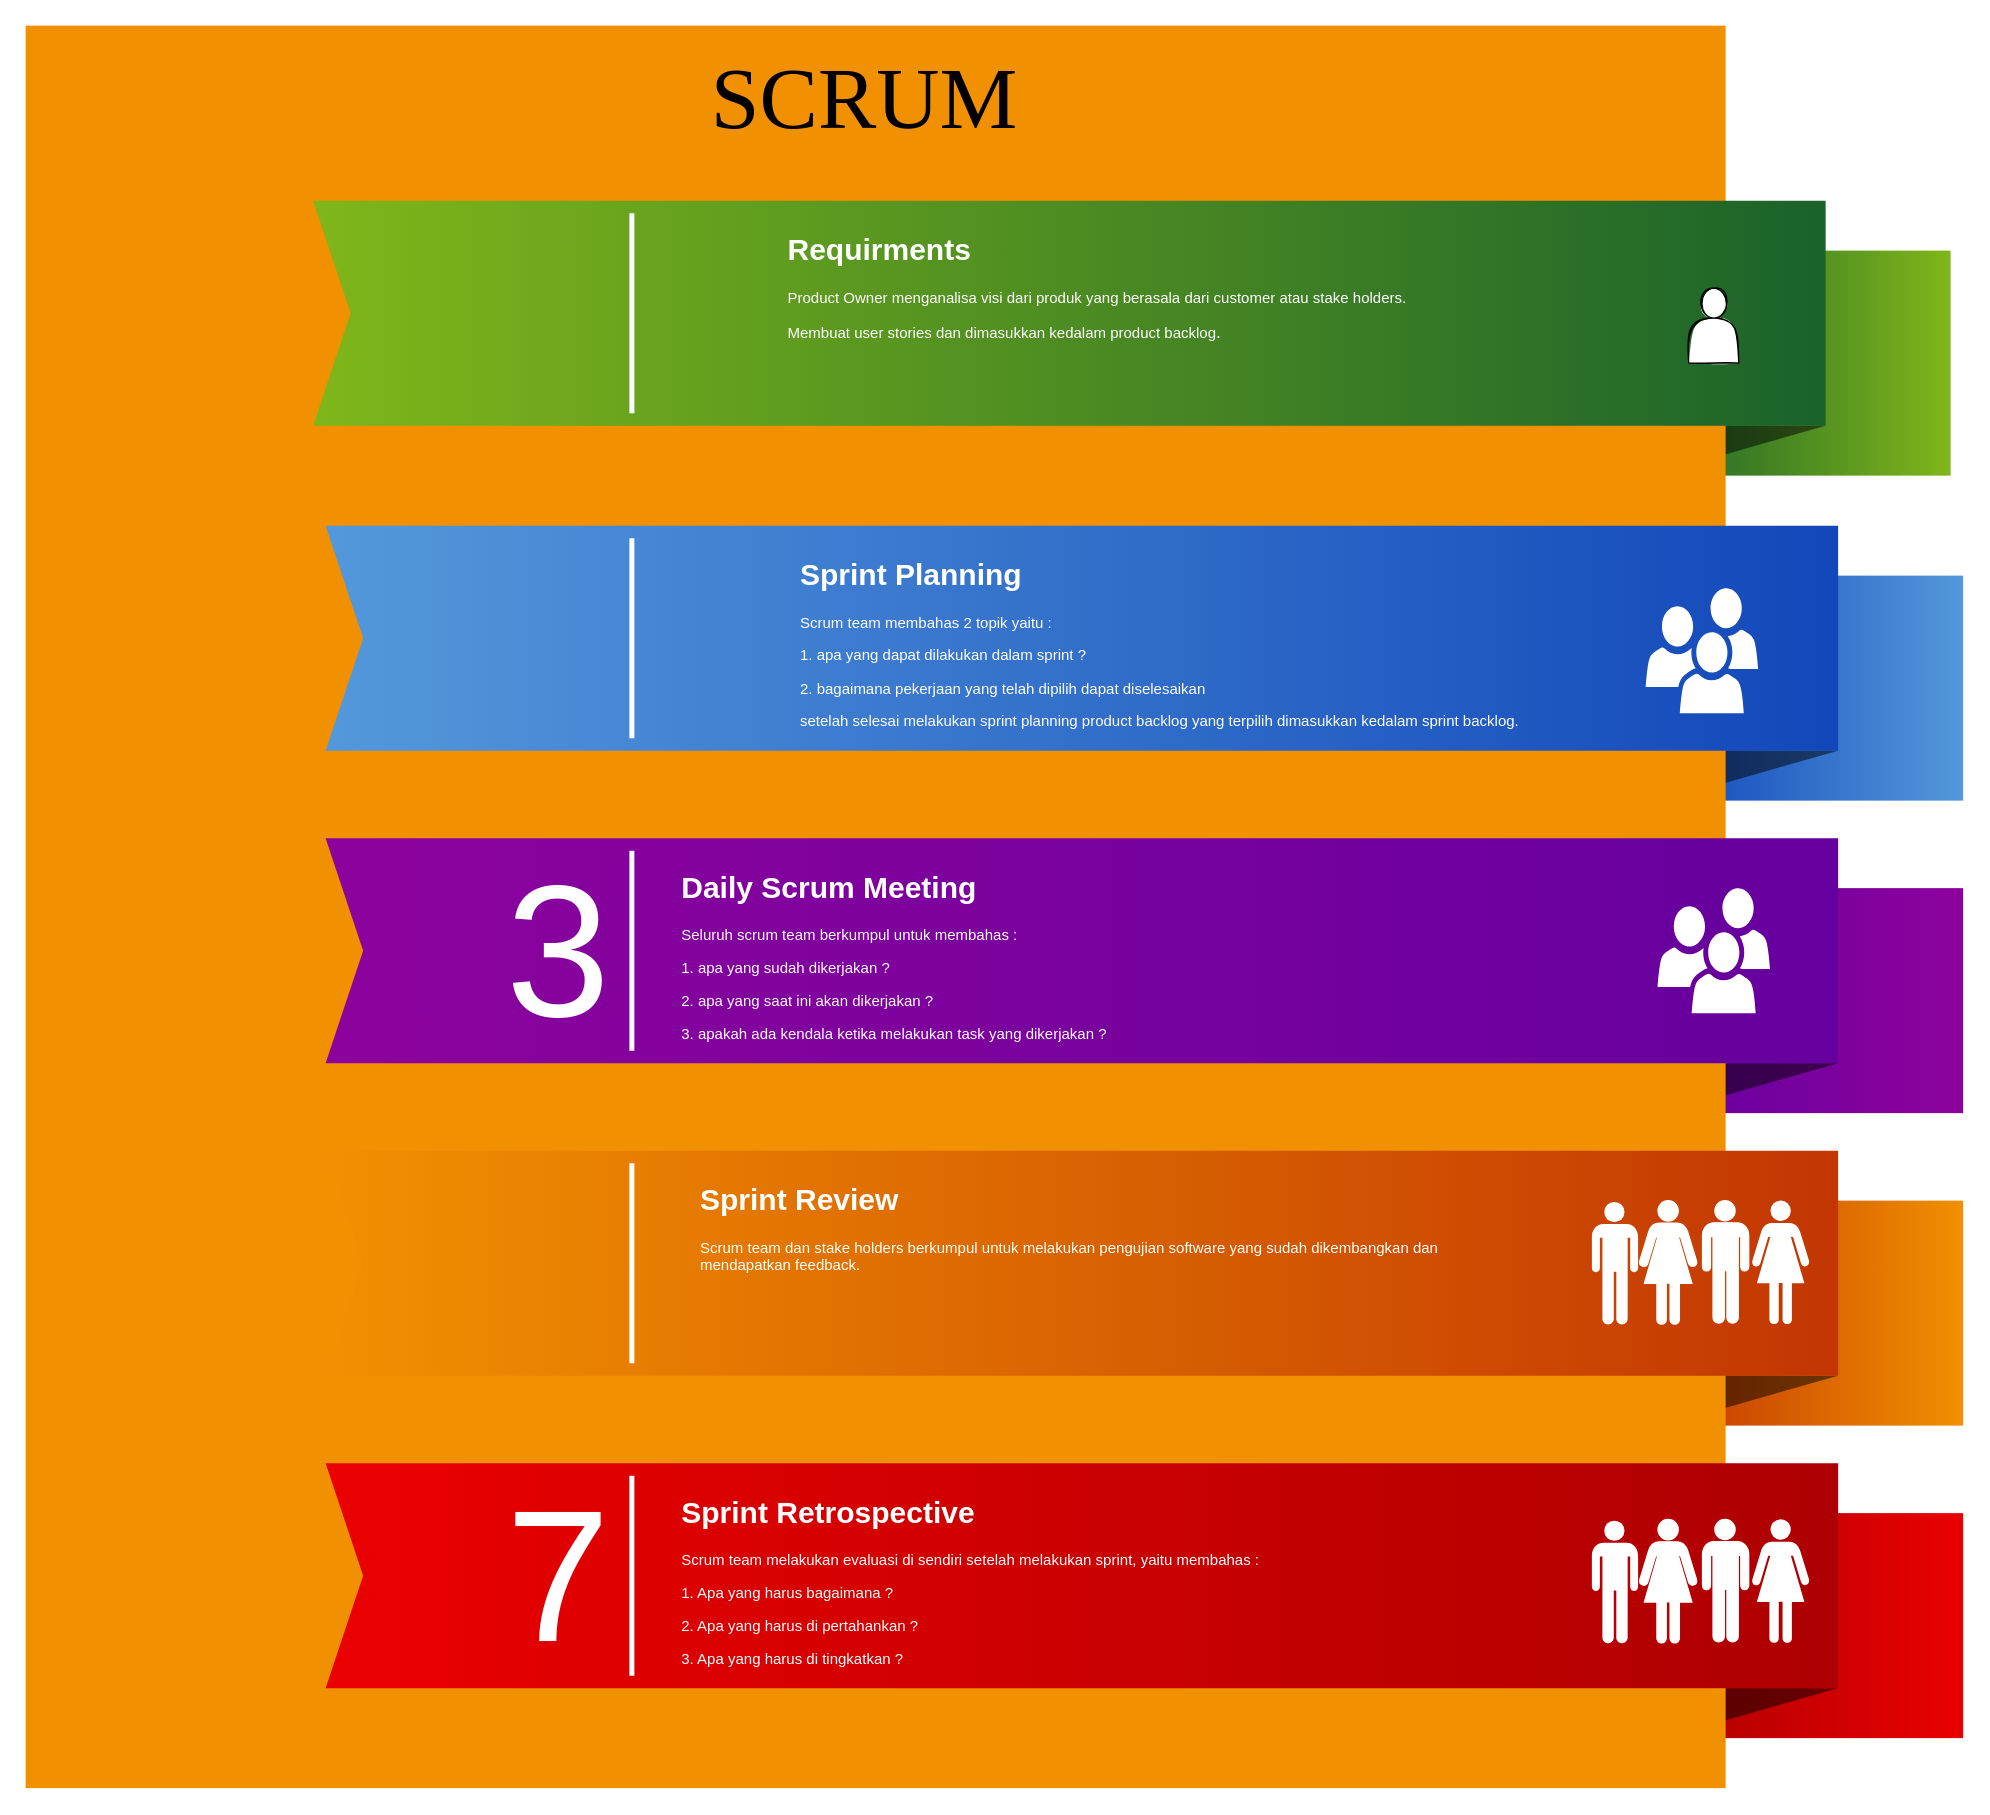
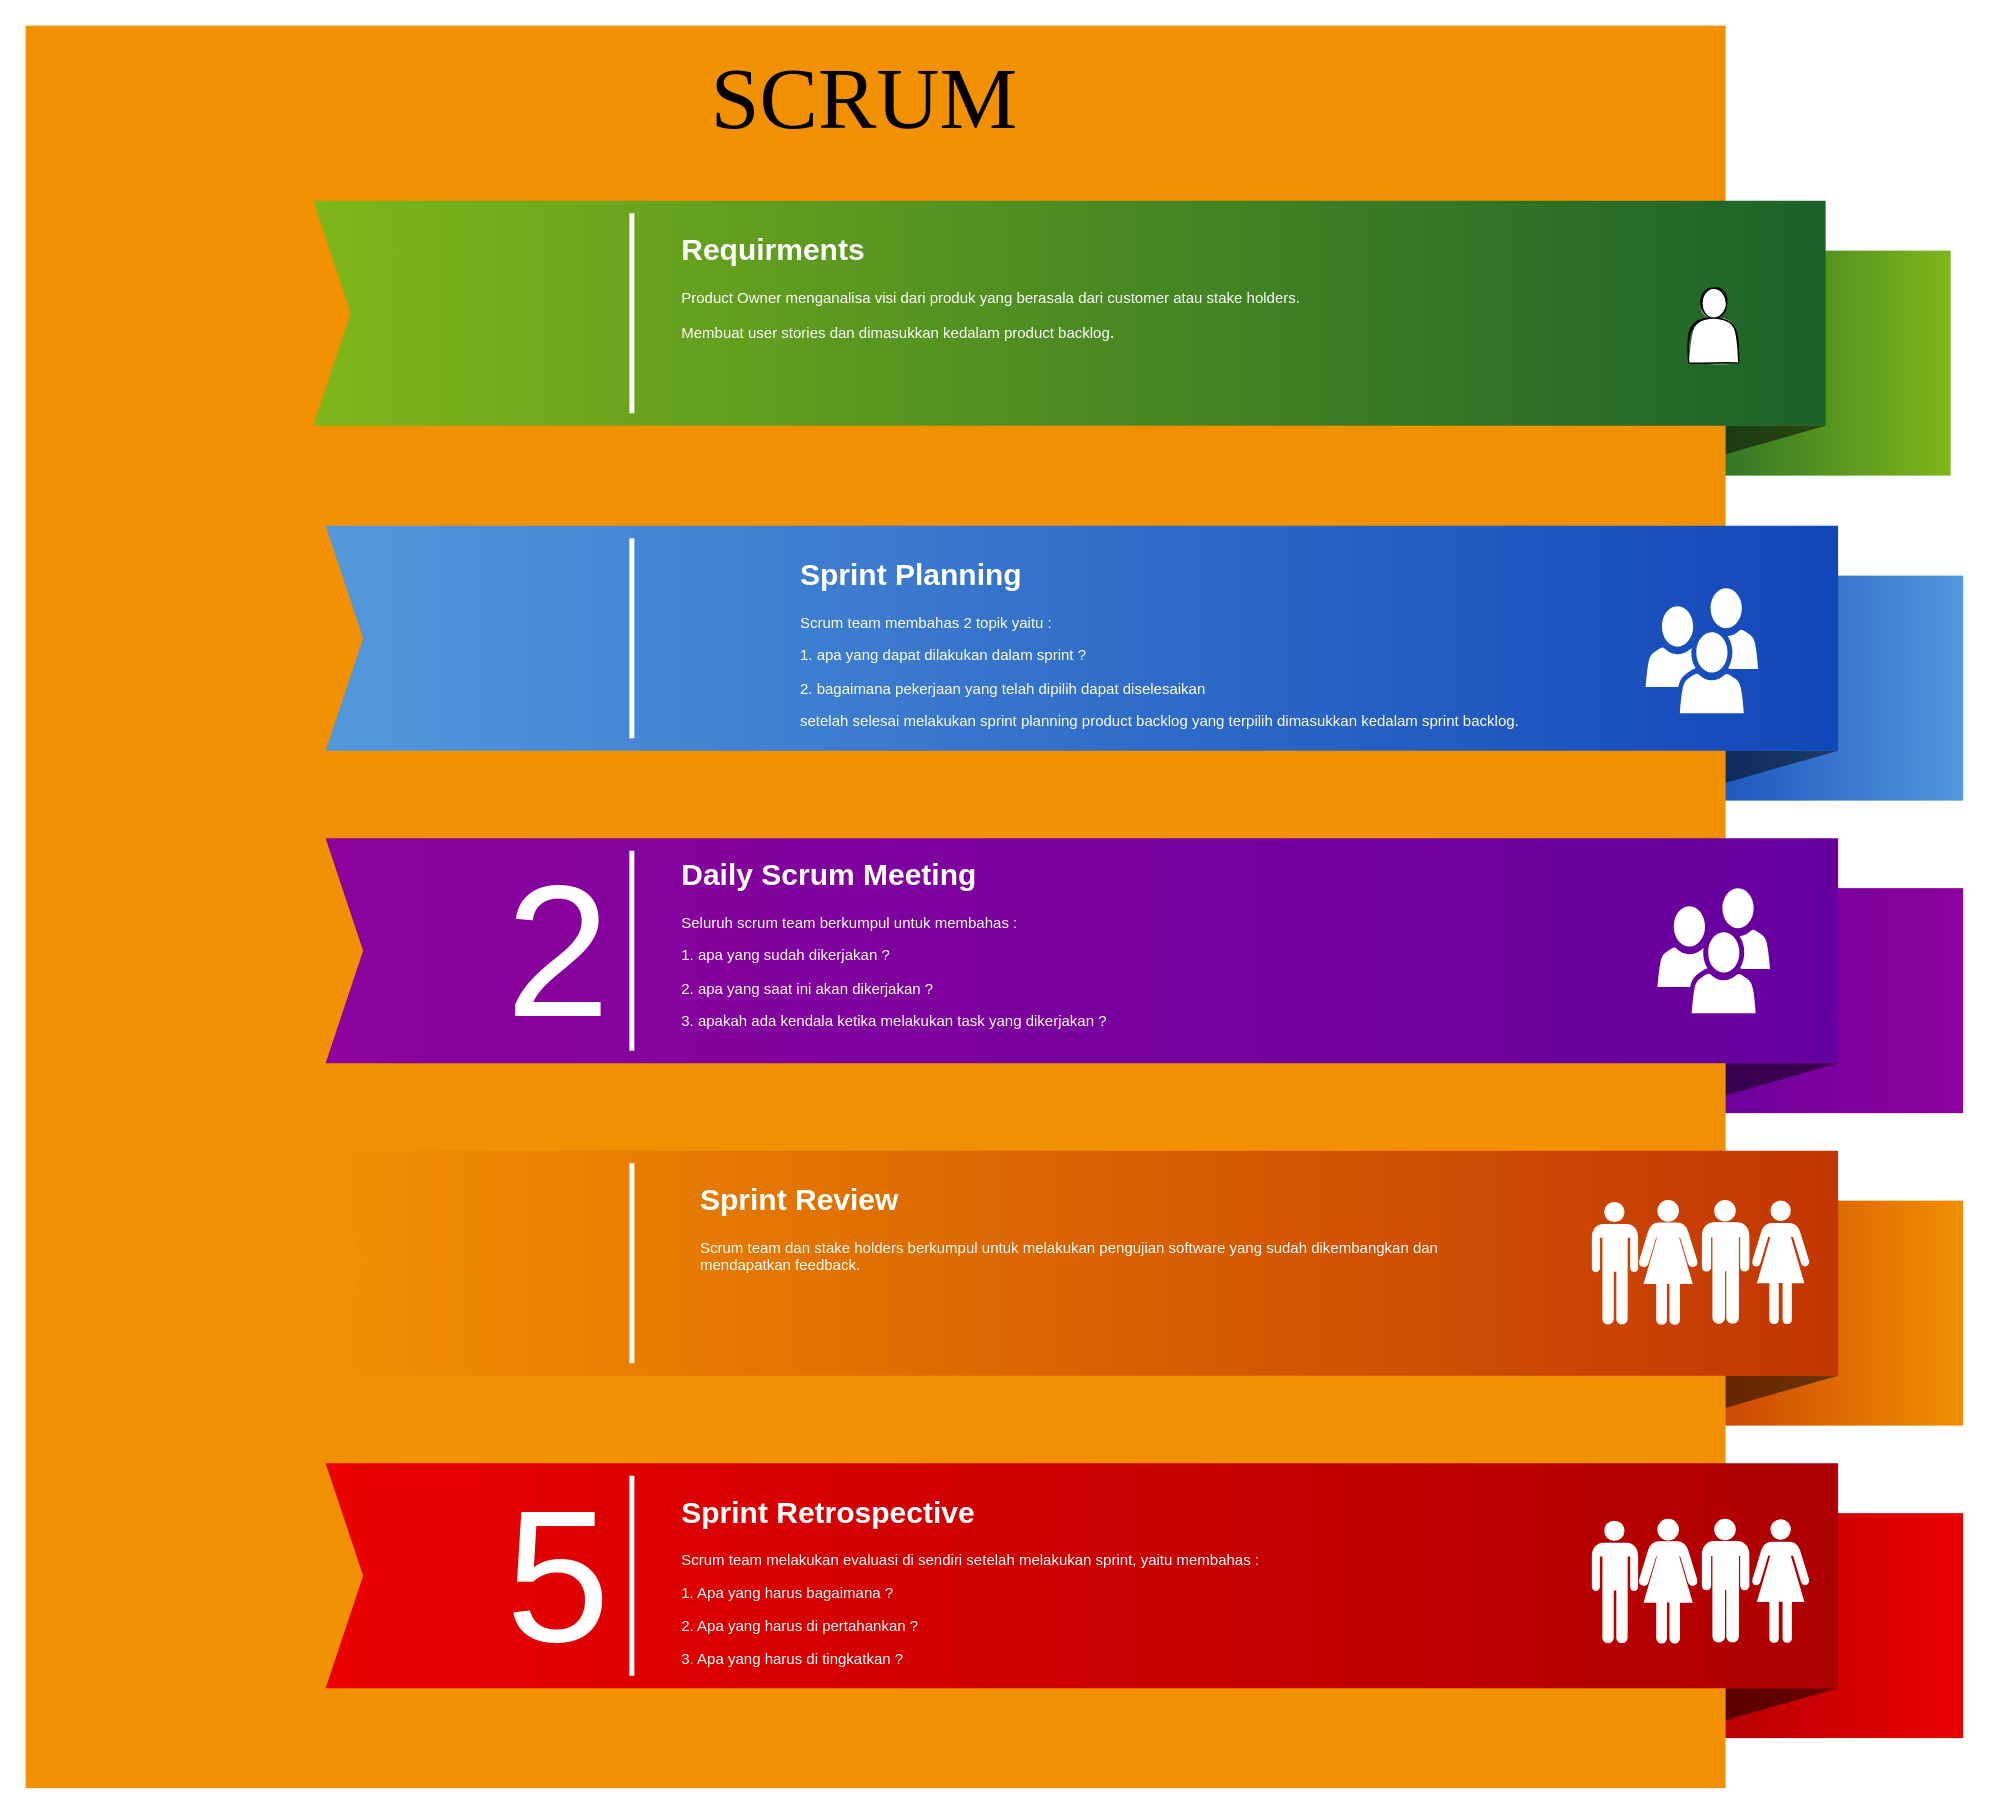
(1201, 313) -> (1094, 313)
(558, 951) -> (558, 951)
(1094, 957) -> (1094, 944)
(558, 1576) -> (558, 1576)
